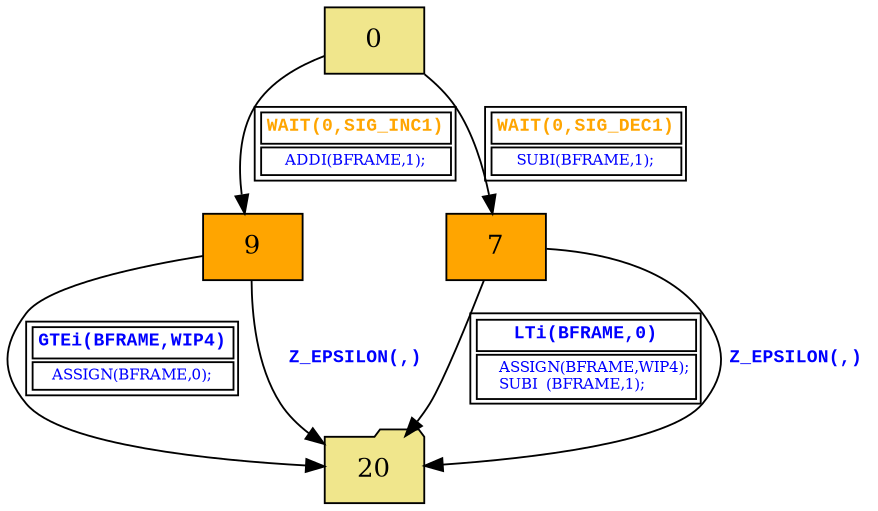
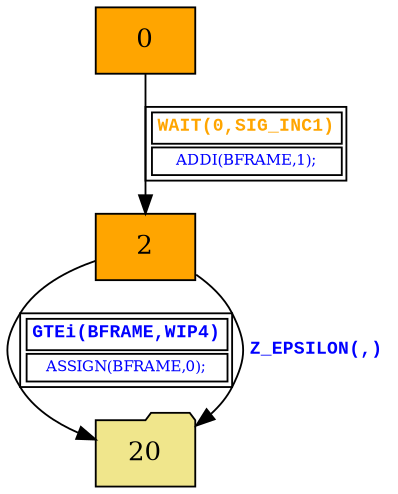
(374, 41) -> (145, 41)
(253, 247) -> (145, 247)
(496, 247) -> none
